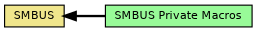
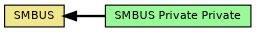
(179, 16) -> (178, 16)
